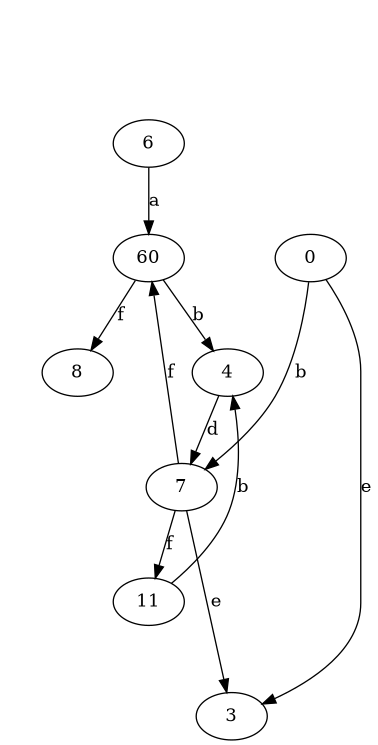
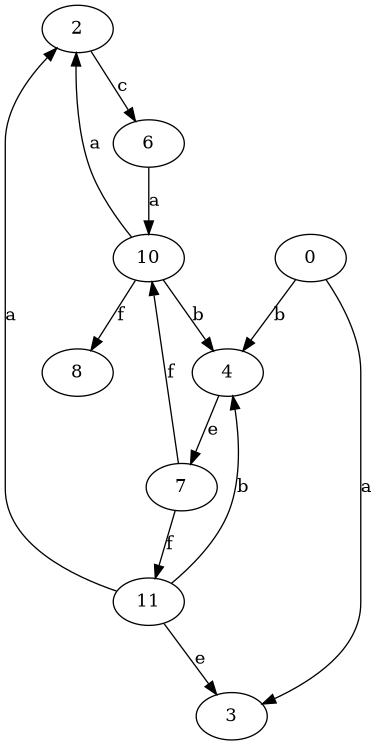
none -> (78, 29)
(149, 258) -> (149, 258)
(282, 382) -> (273, 310)
(213, 430) -> (213, 430)
(367, 487) -> (367, 487)
(205, 595) -> (186, 654)
